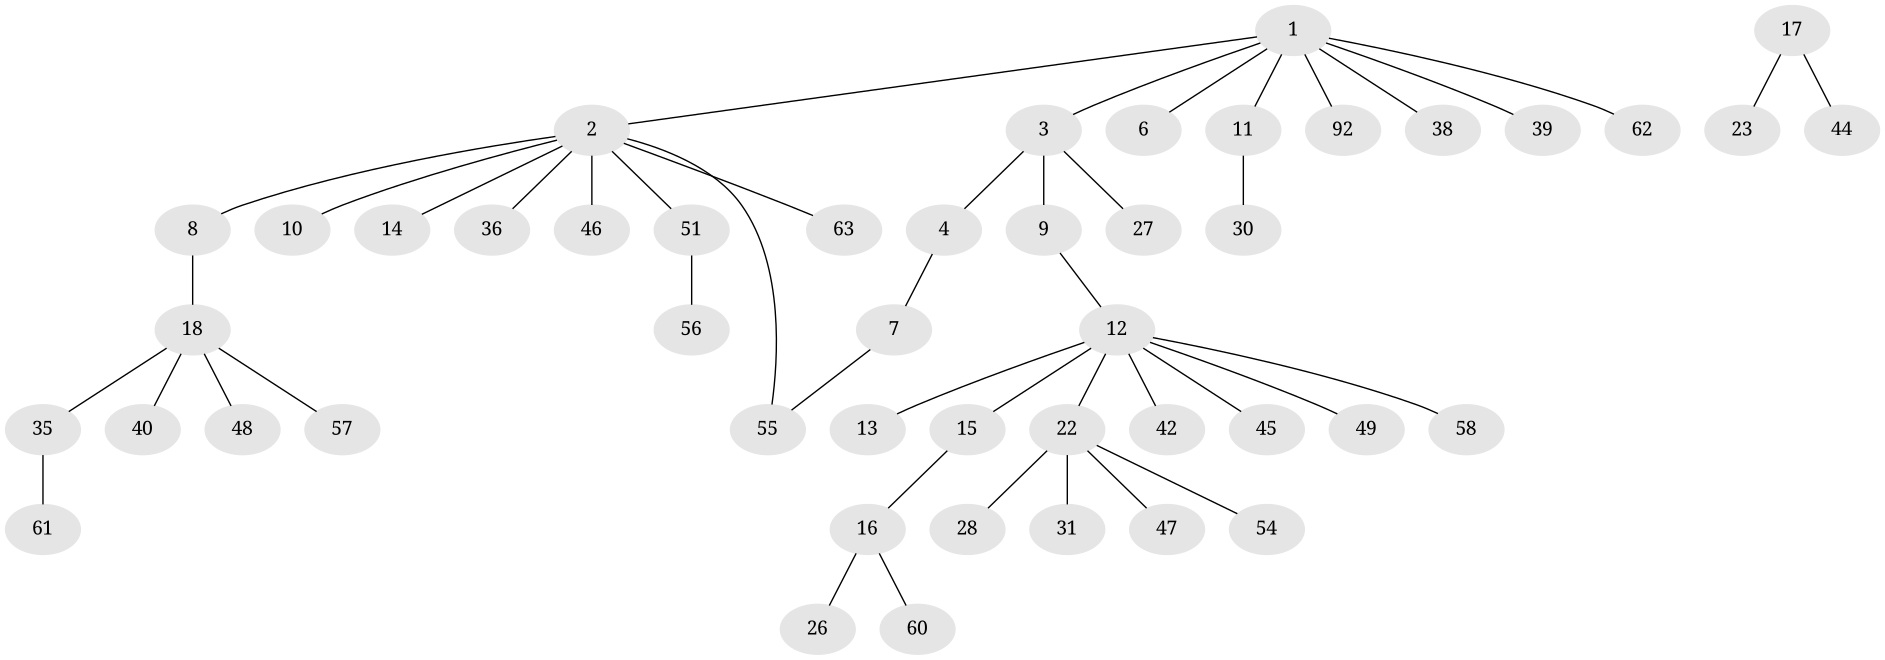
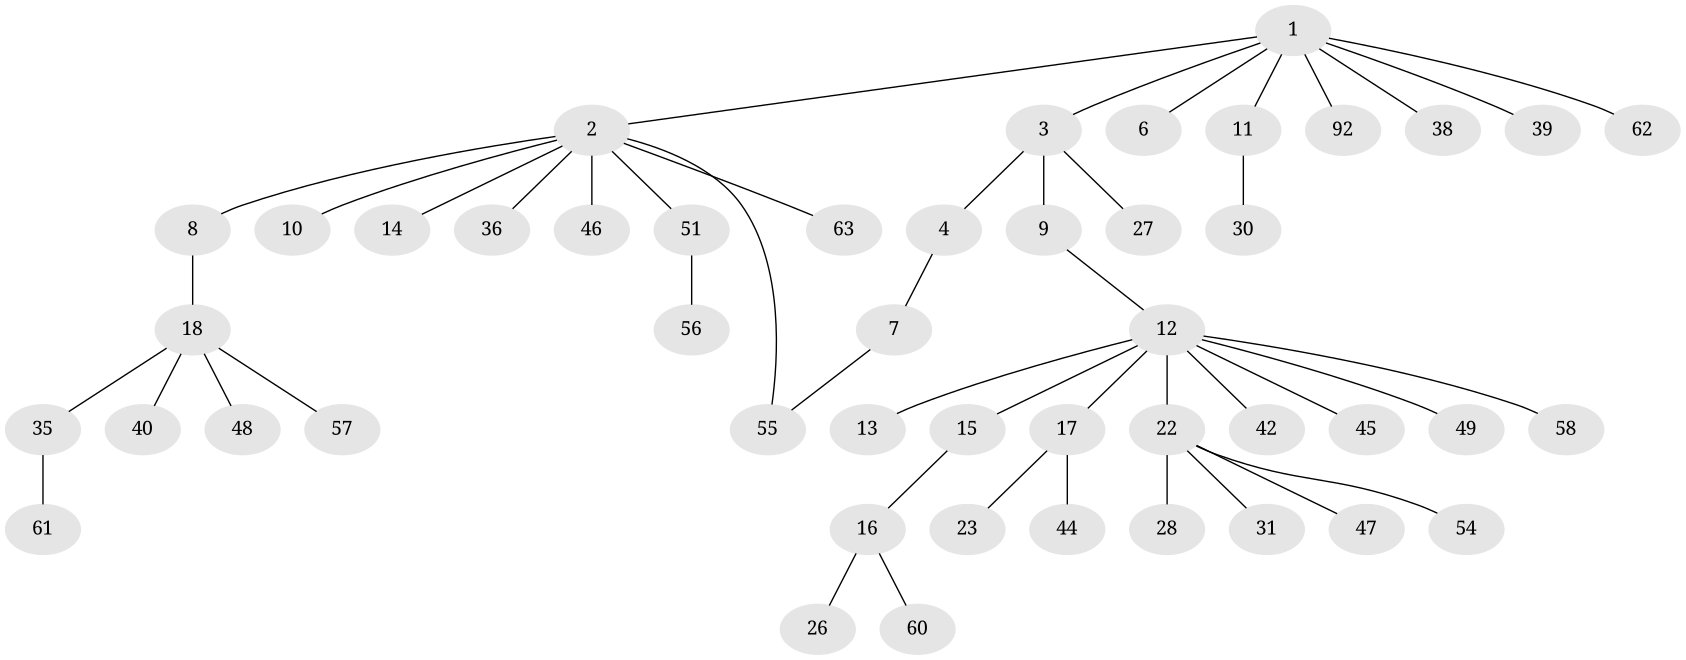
none -> (1117, 380)
